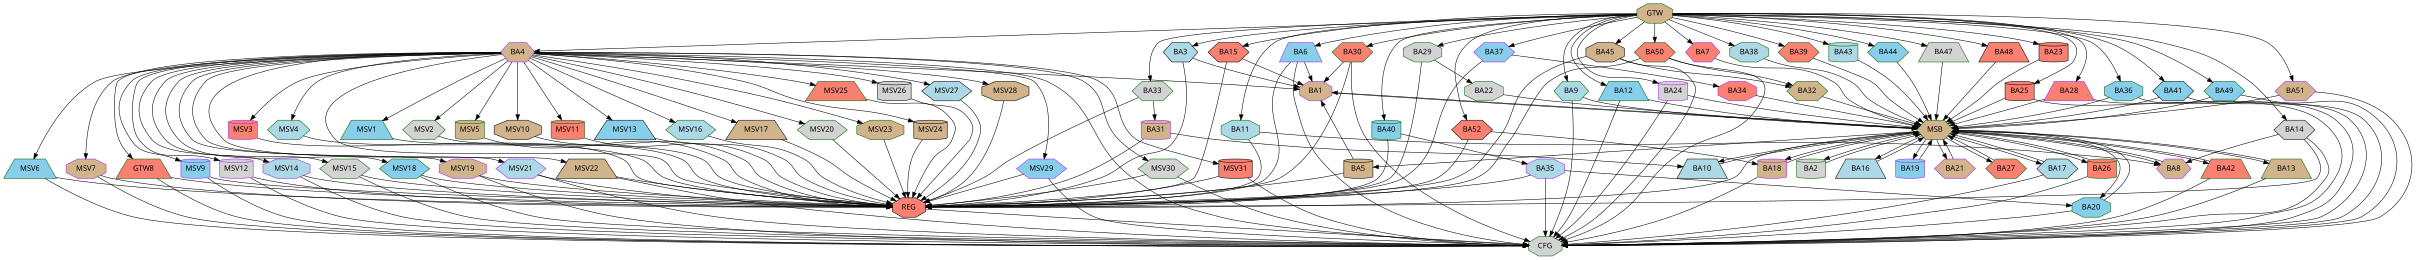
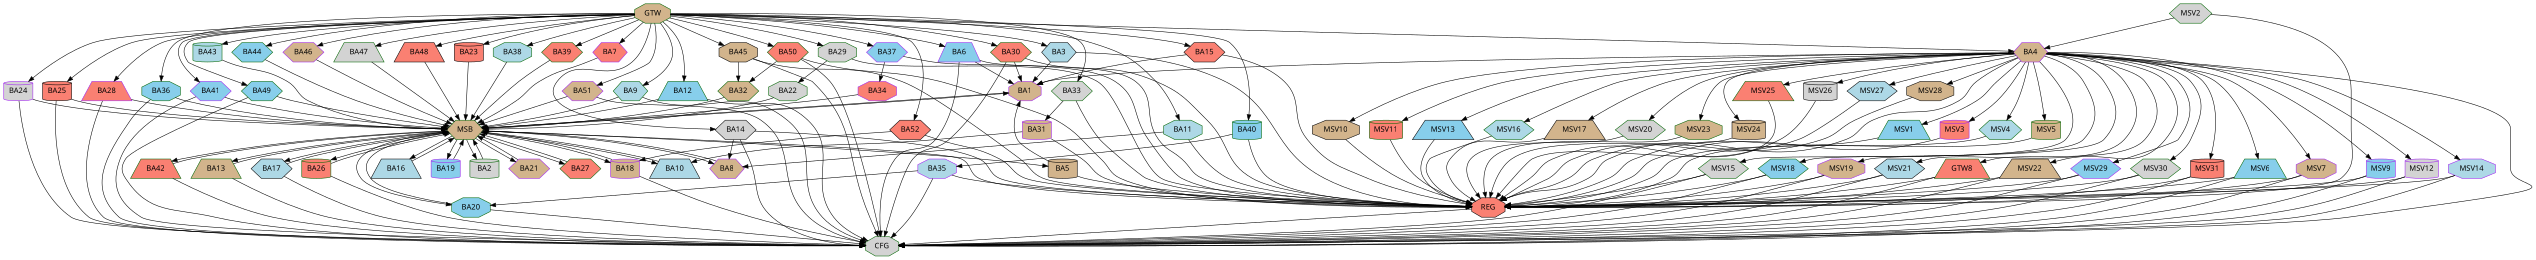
none -> (303, 52)
(474, 89) -> (2112, 33)
(2173, 91) -> (211, 91)
(521, 169) -> (1900, 169)
